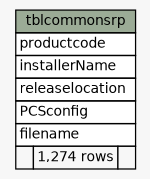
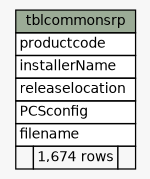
(76, 157) -> (76, 157)
